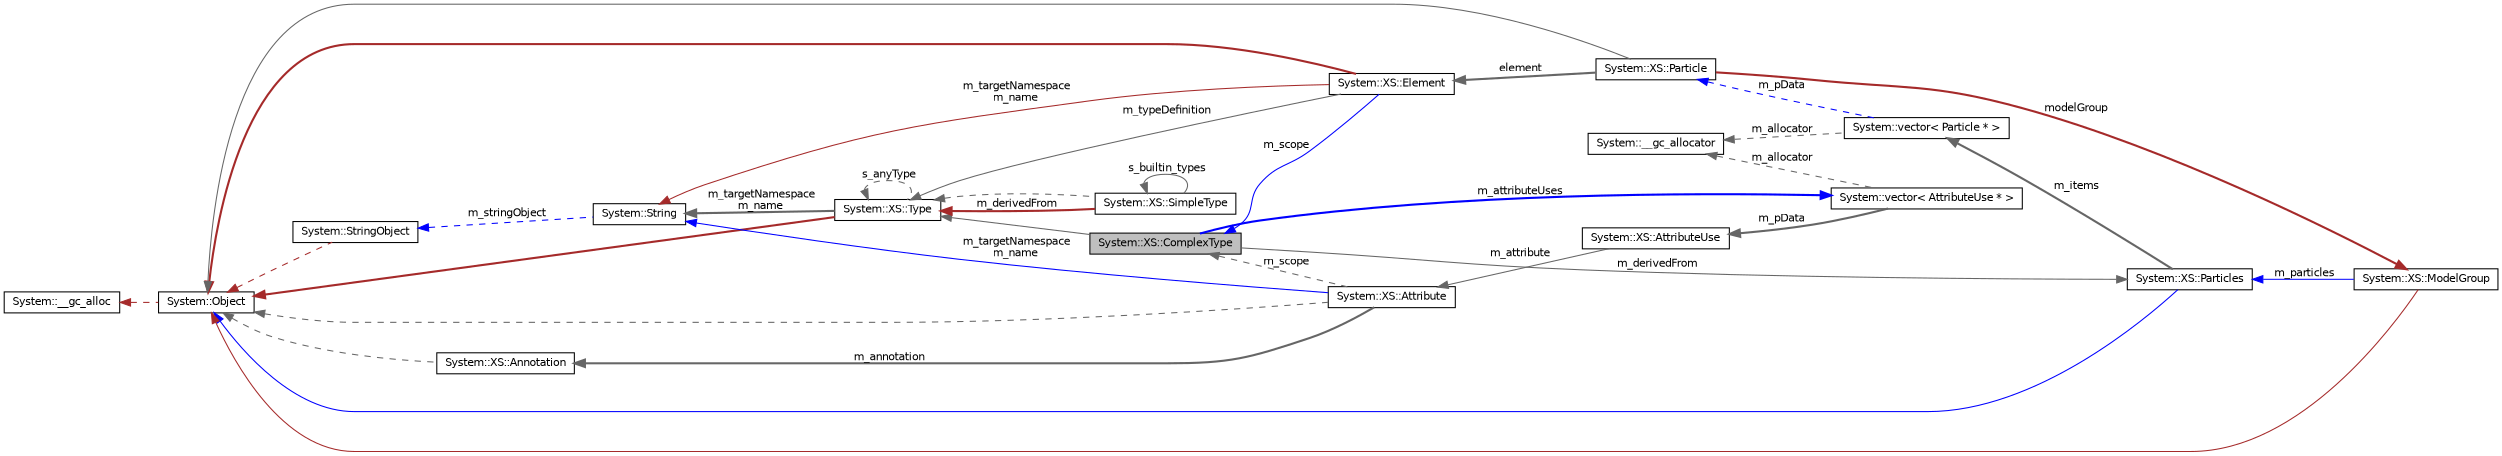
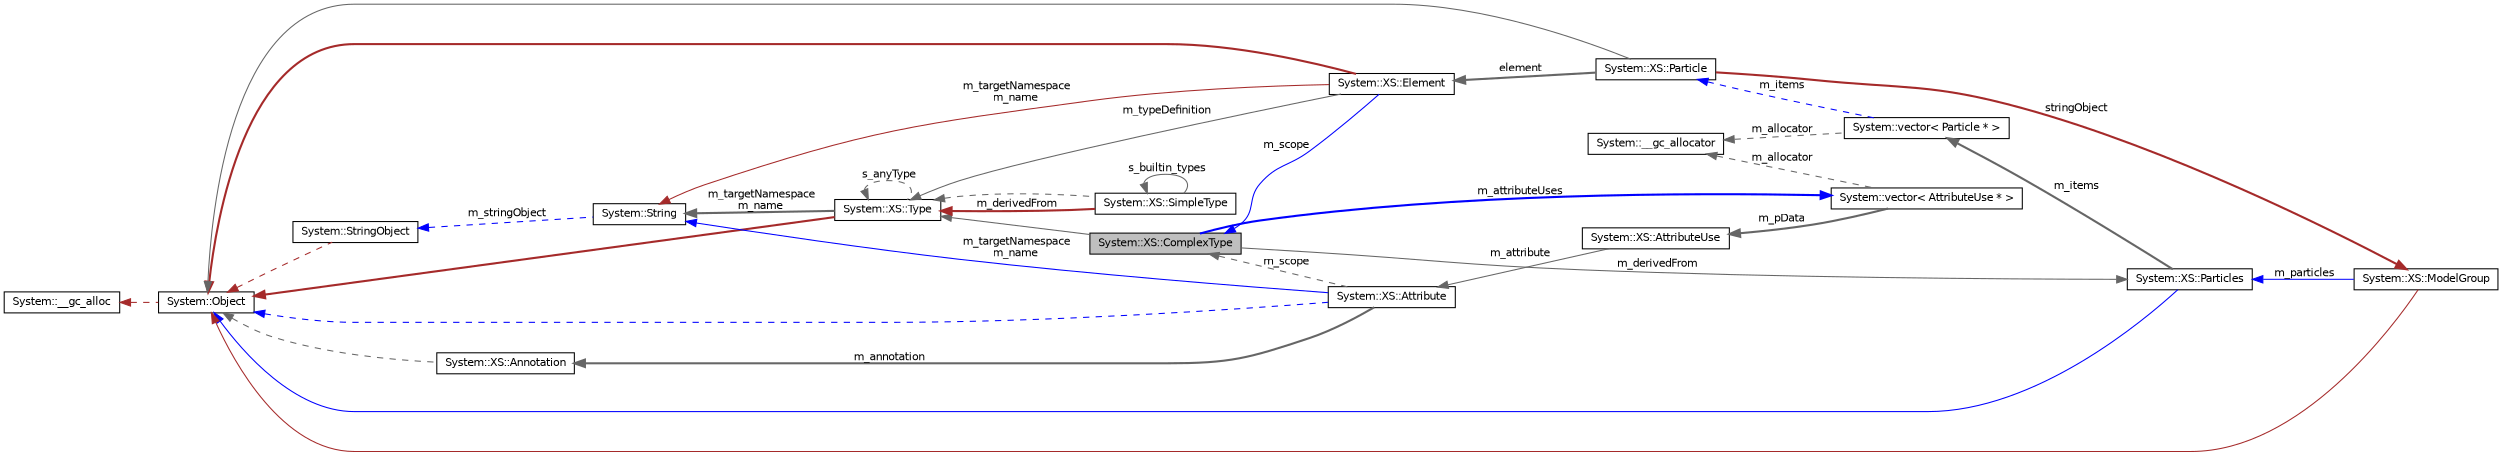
(1780, 86) -> (1780, 86)
(2075, 109) -> (2075, 109)
(796, 322) -> (796, 322)
